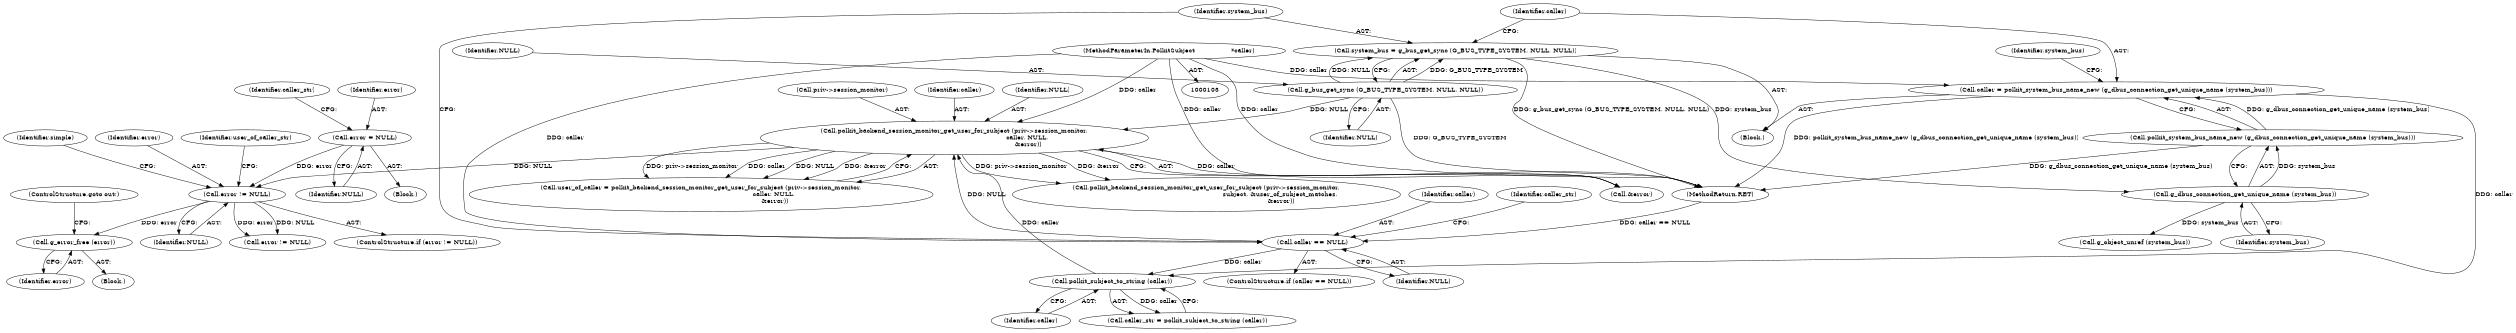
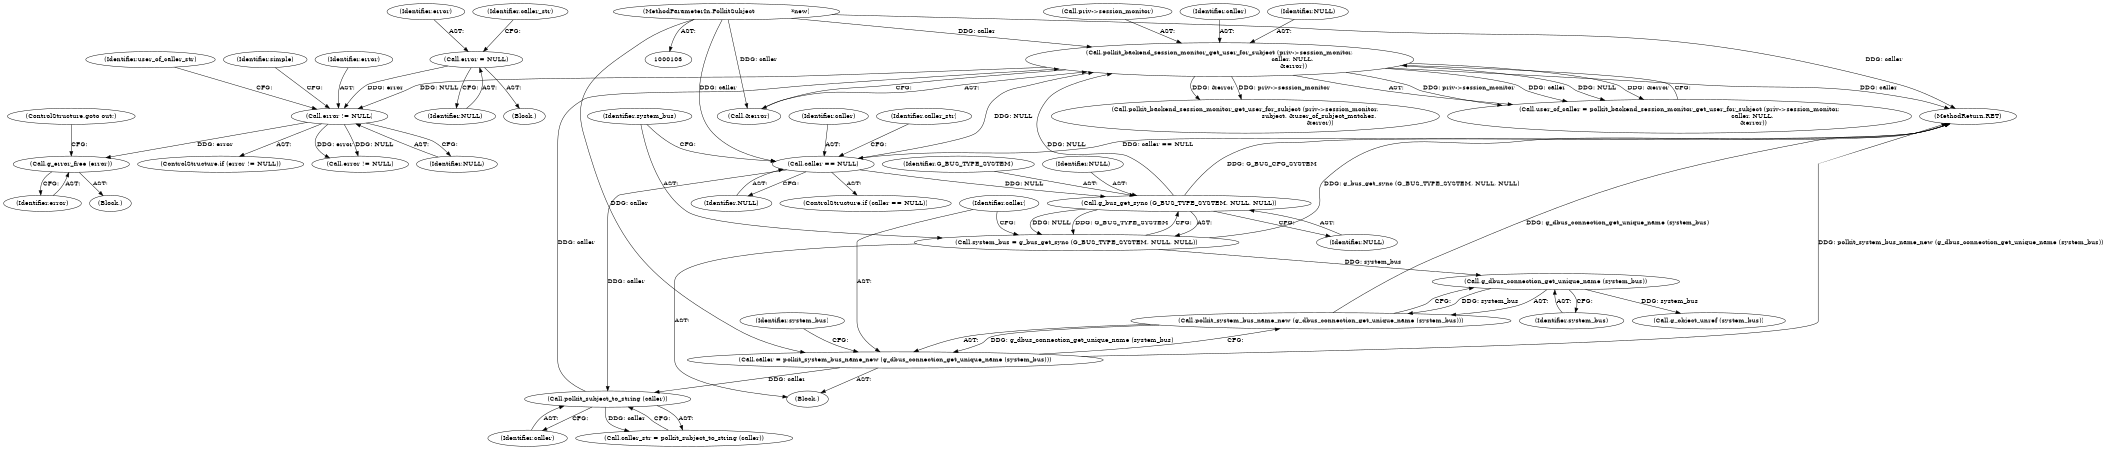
(1169, 51) -> (726, 12)
(1460, 138) -> (1272, 164)
none -> (958, 164)
none -> (980, 185)
